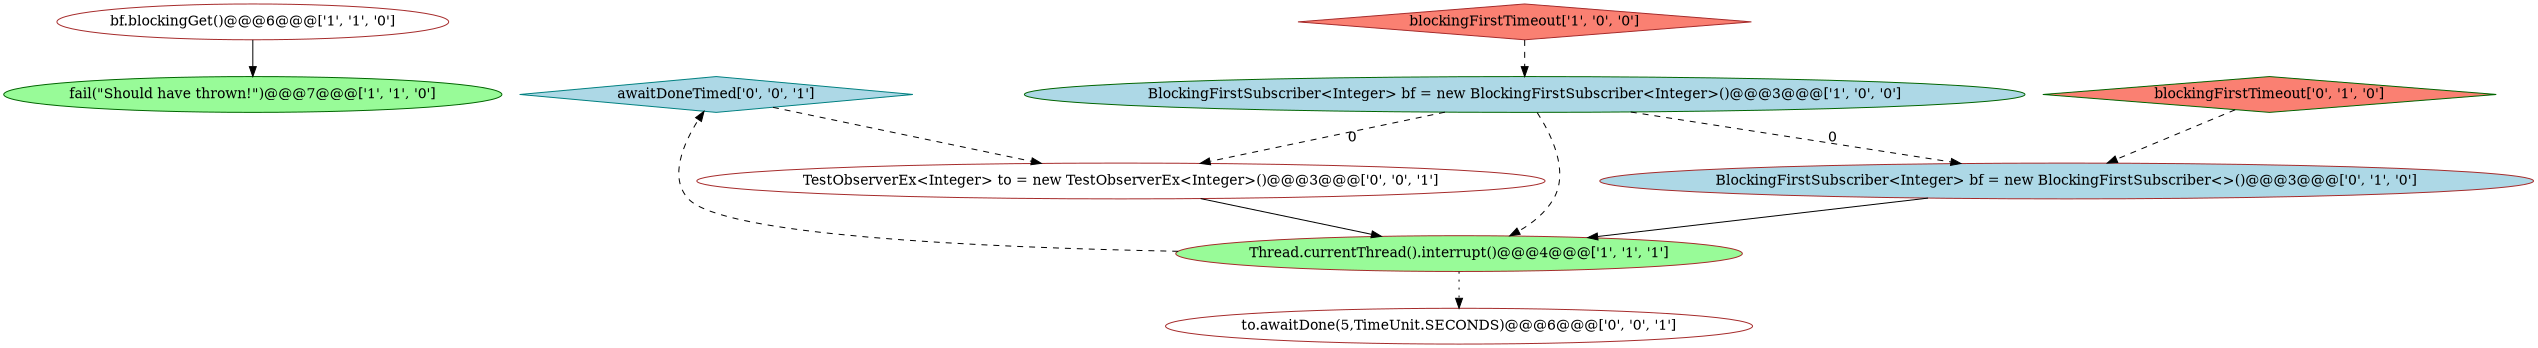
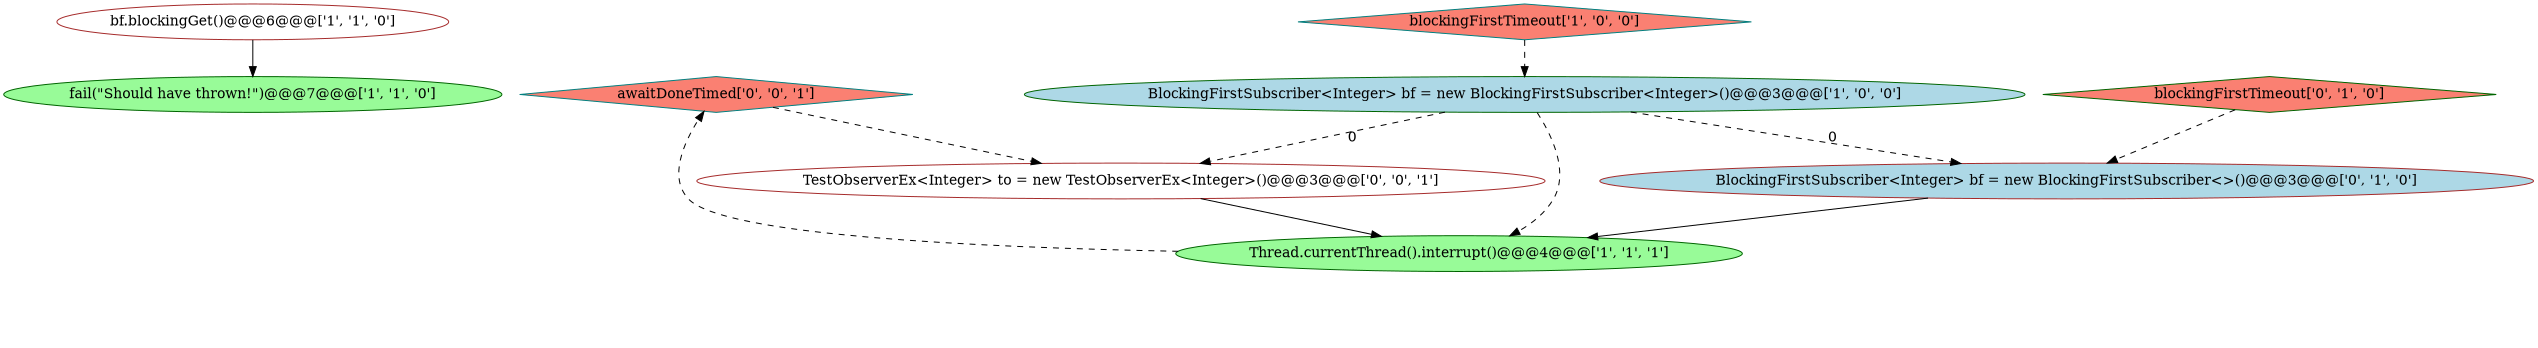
(1525, 22) -> (1525, 22)
(716, 94) -> (716, 94)
(1459, 254) -> (1459, 254)
(1459, 326) -> none
